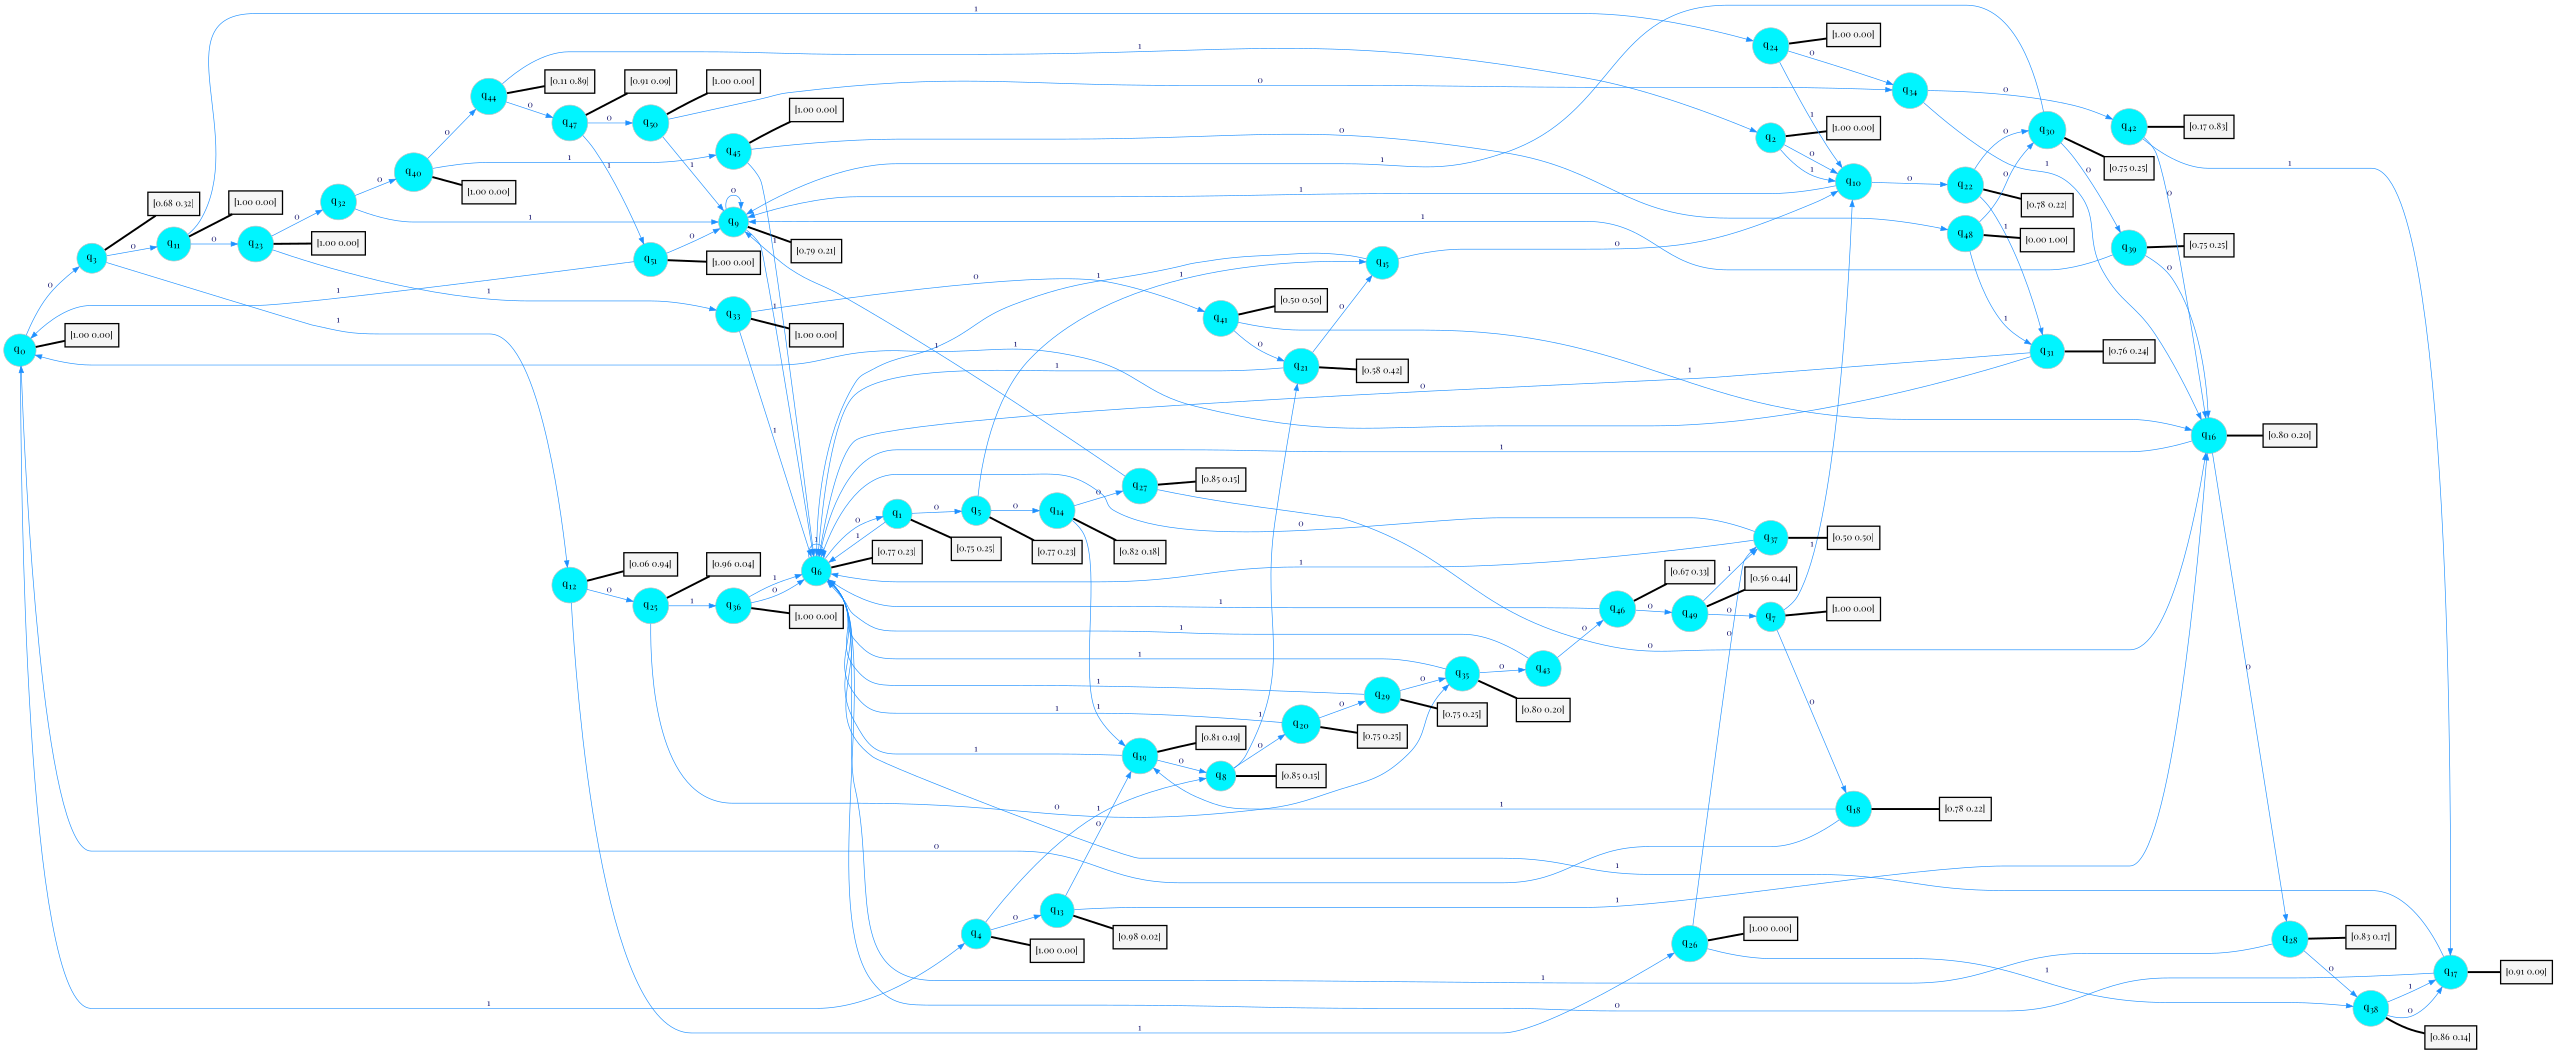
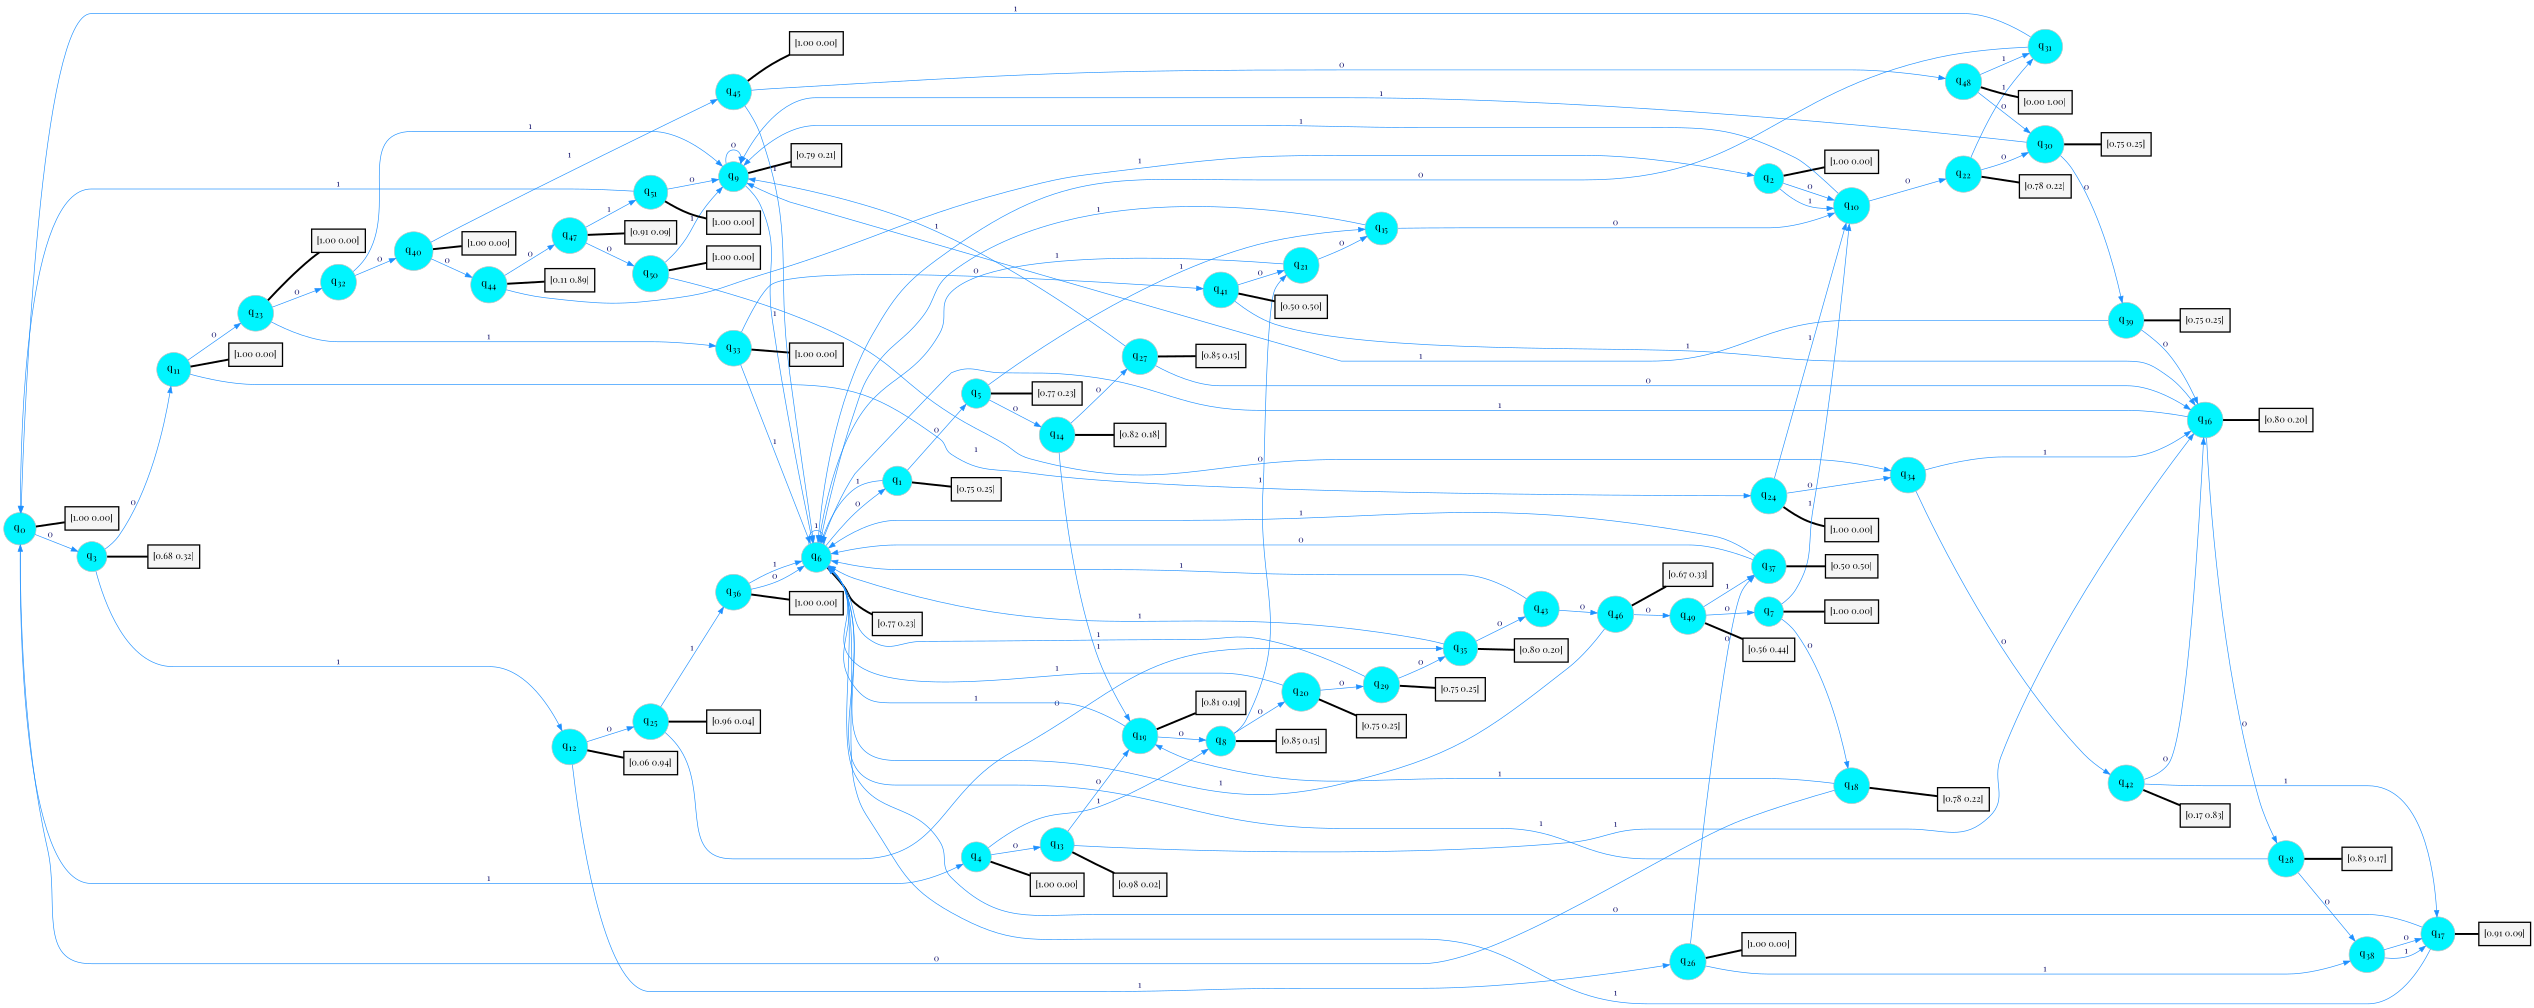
(2129, 351) -> none
(1382, 371) -> none
(2451, 1037) -> none
